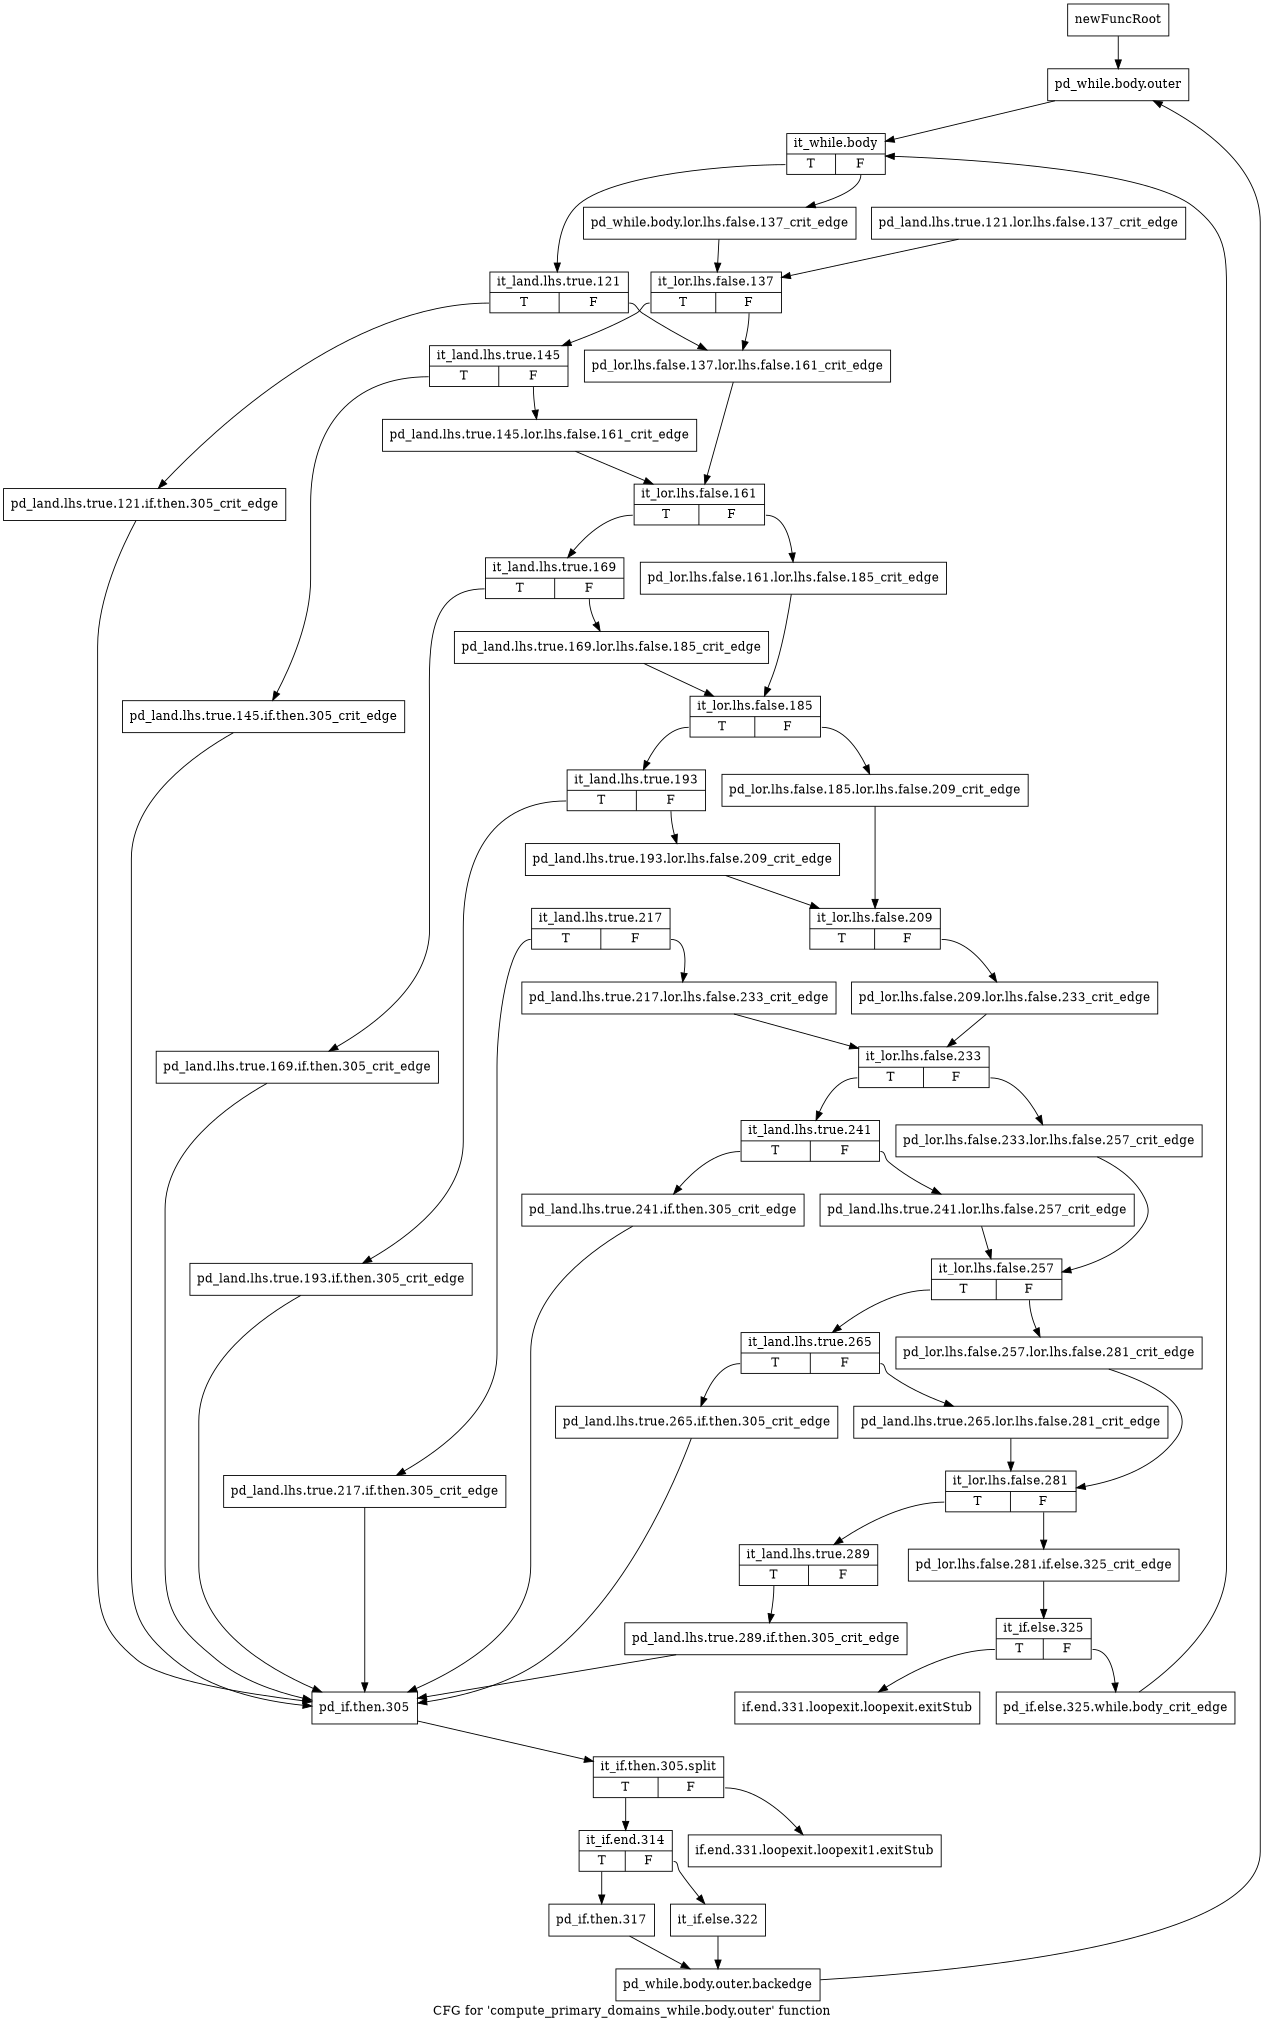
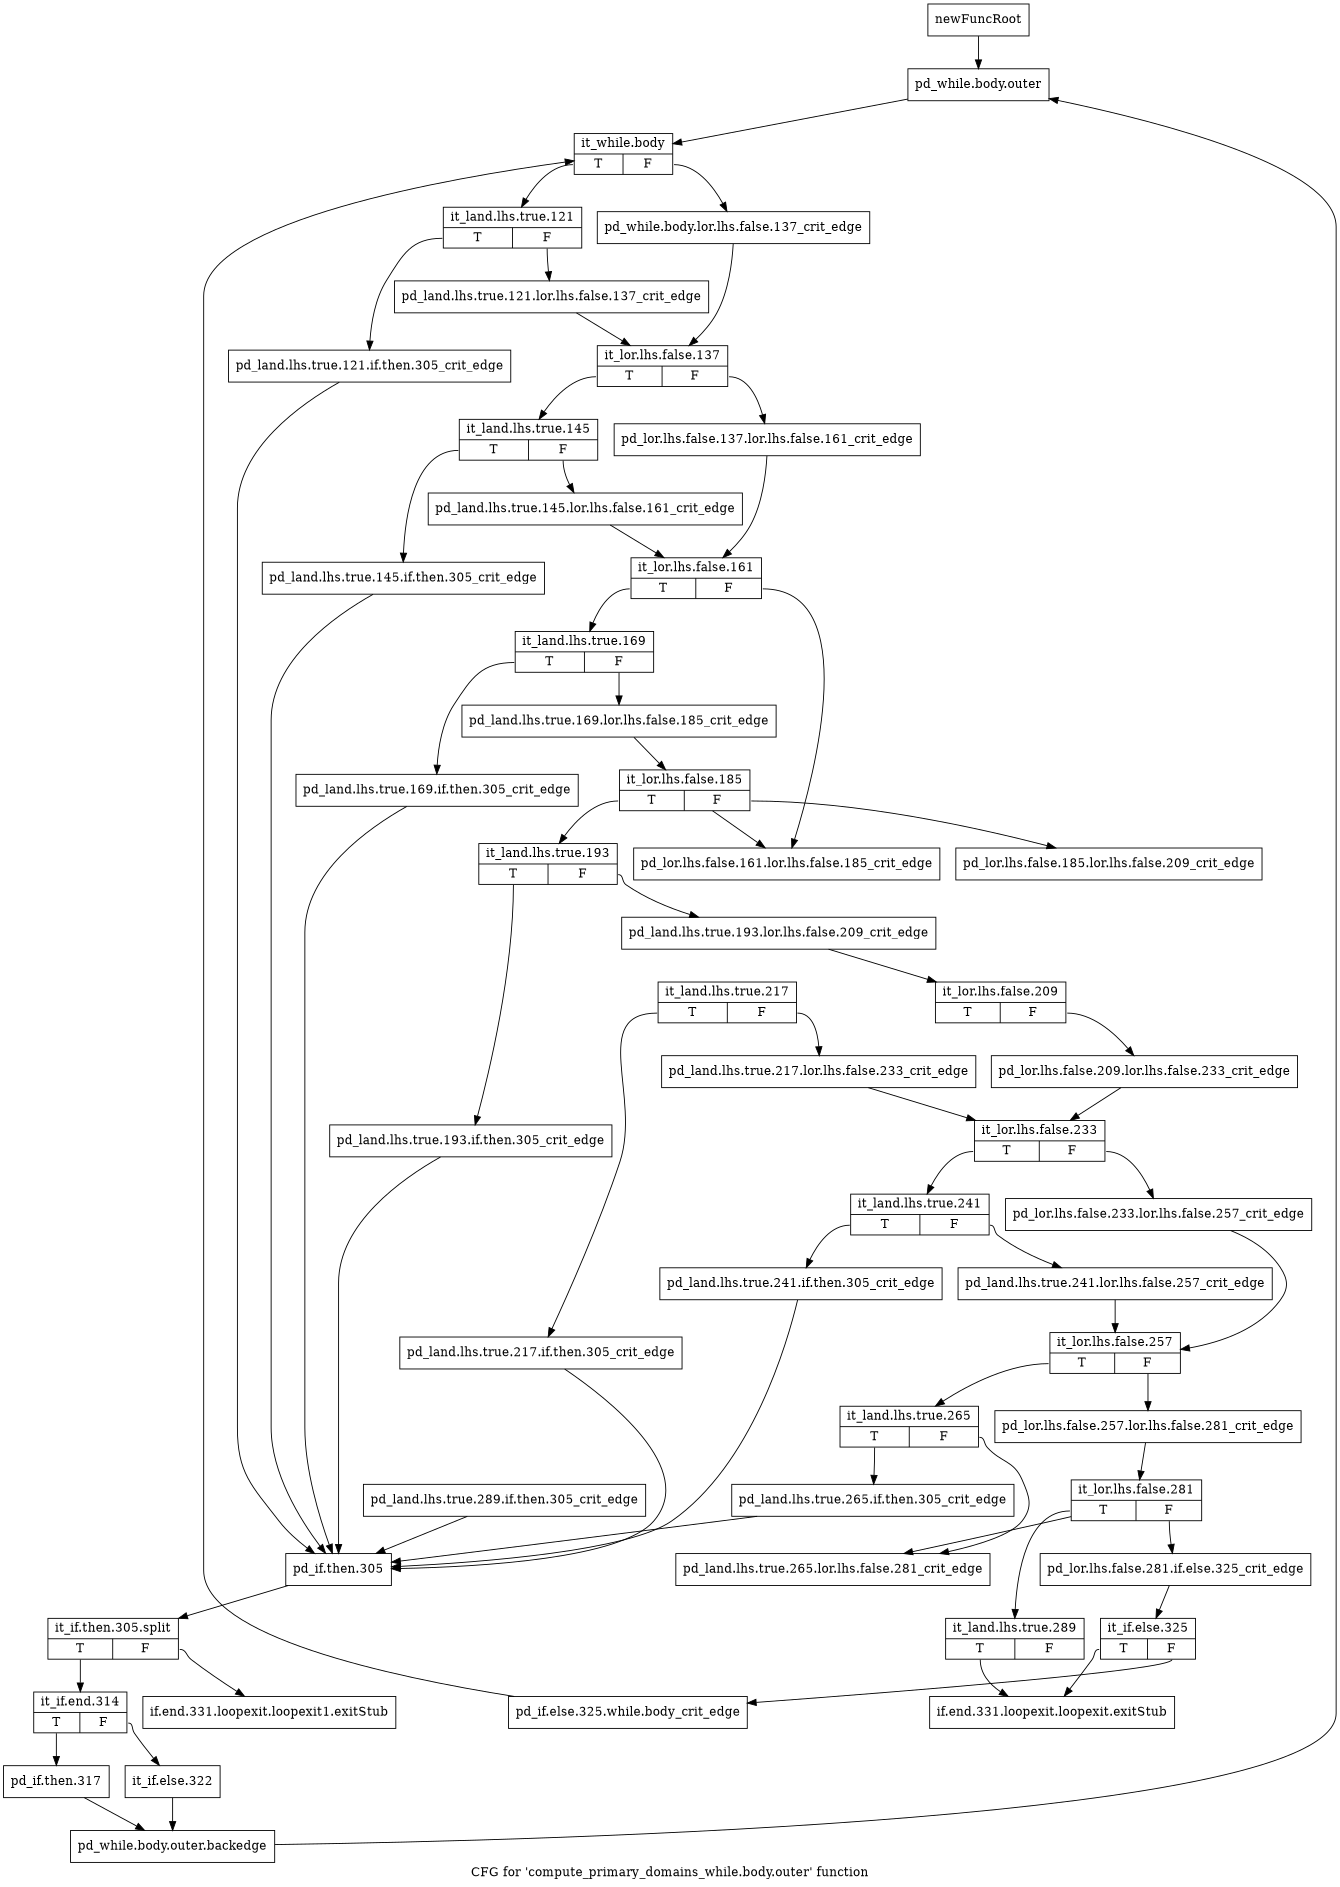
(663, 326) -> (548, 260)
(782, 642) -> (735, 827)
(875, 853) -> none
(1011, 1450) -> (984, 1536)
(773, 1600) -> (986, 1678)
